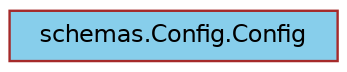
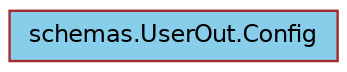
(174, 36) -> (174, 36)
